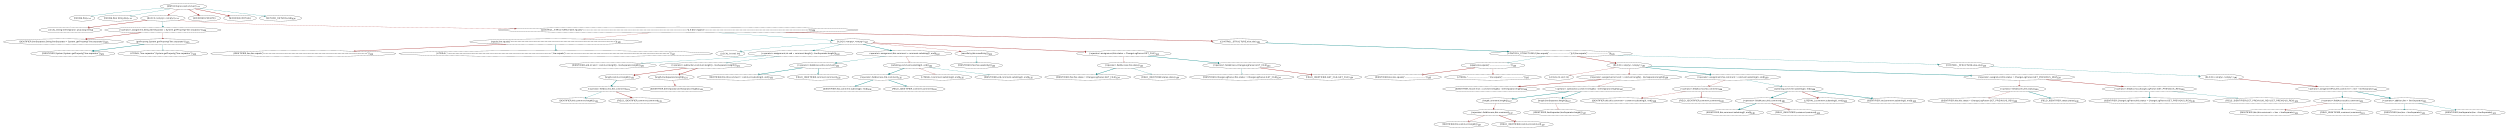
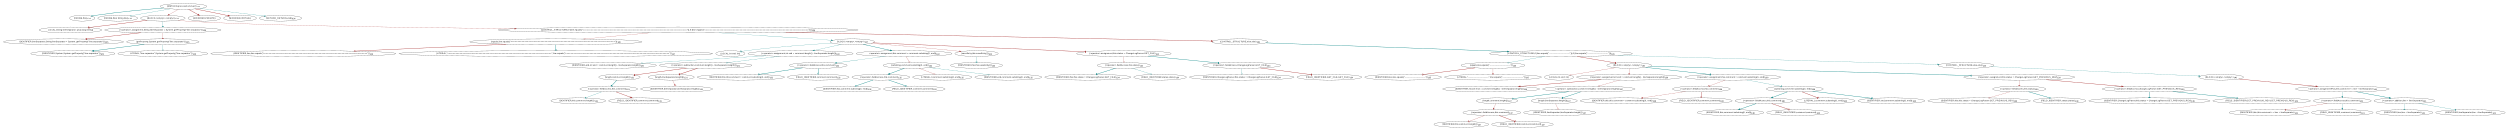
(128, 11) -> (128, 11)
(2205, 95) -> (2205, 95)
